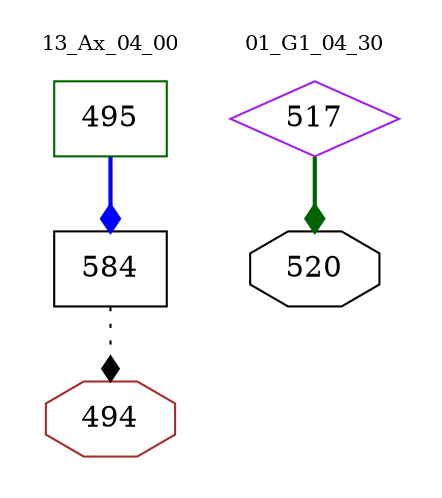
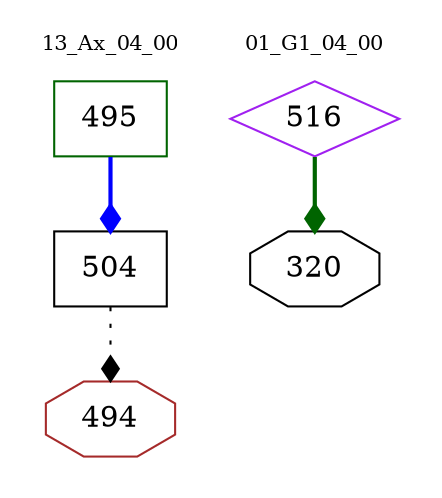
(315, 45) -> (315, 45)
(315, 119) -> (315, 119)
(110, 269) -> (110, 269)
(315, 269) -> (315, 269)
